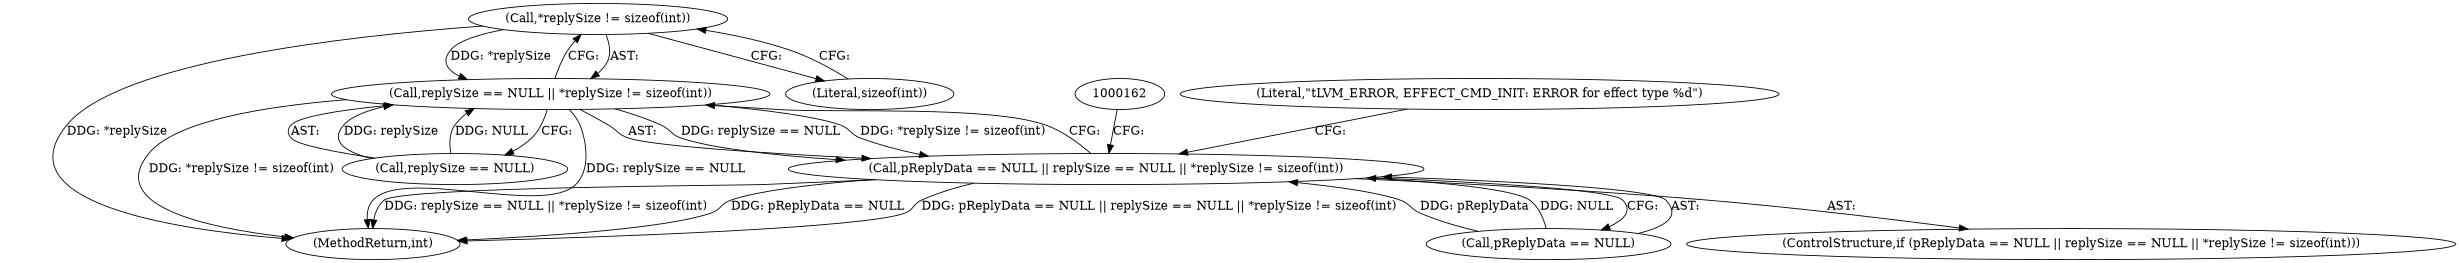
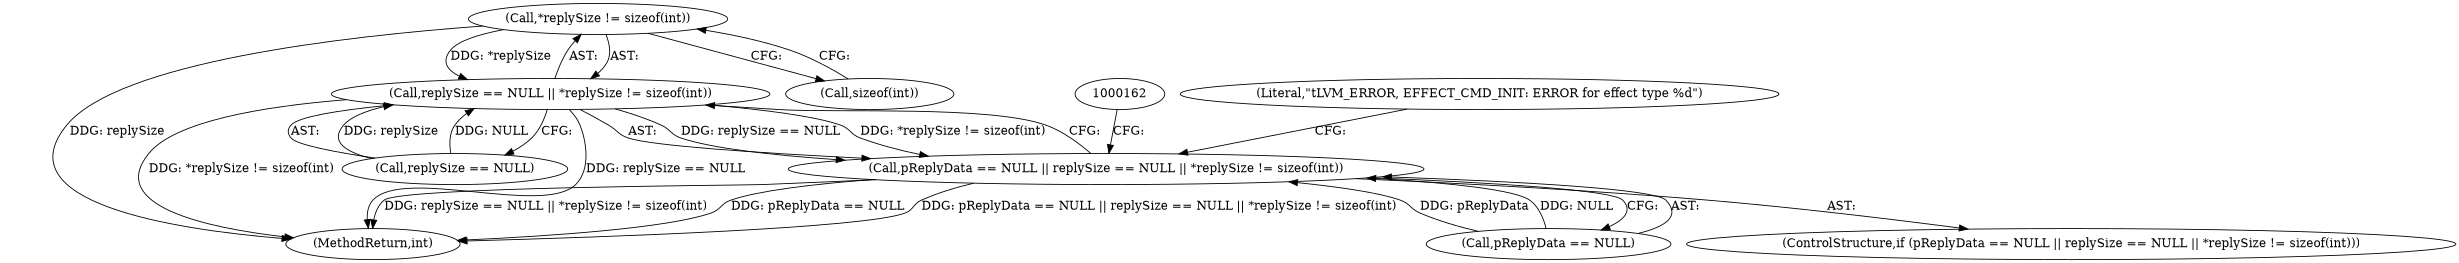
(586, 56) -> (586, 56)
(870, 94) -> (870, 94)
(117, 132) -> (117, 132)
